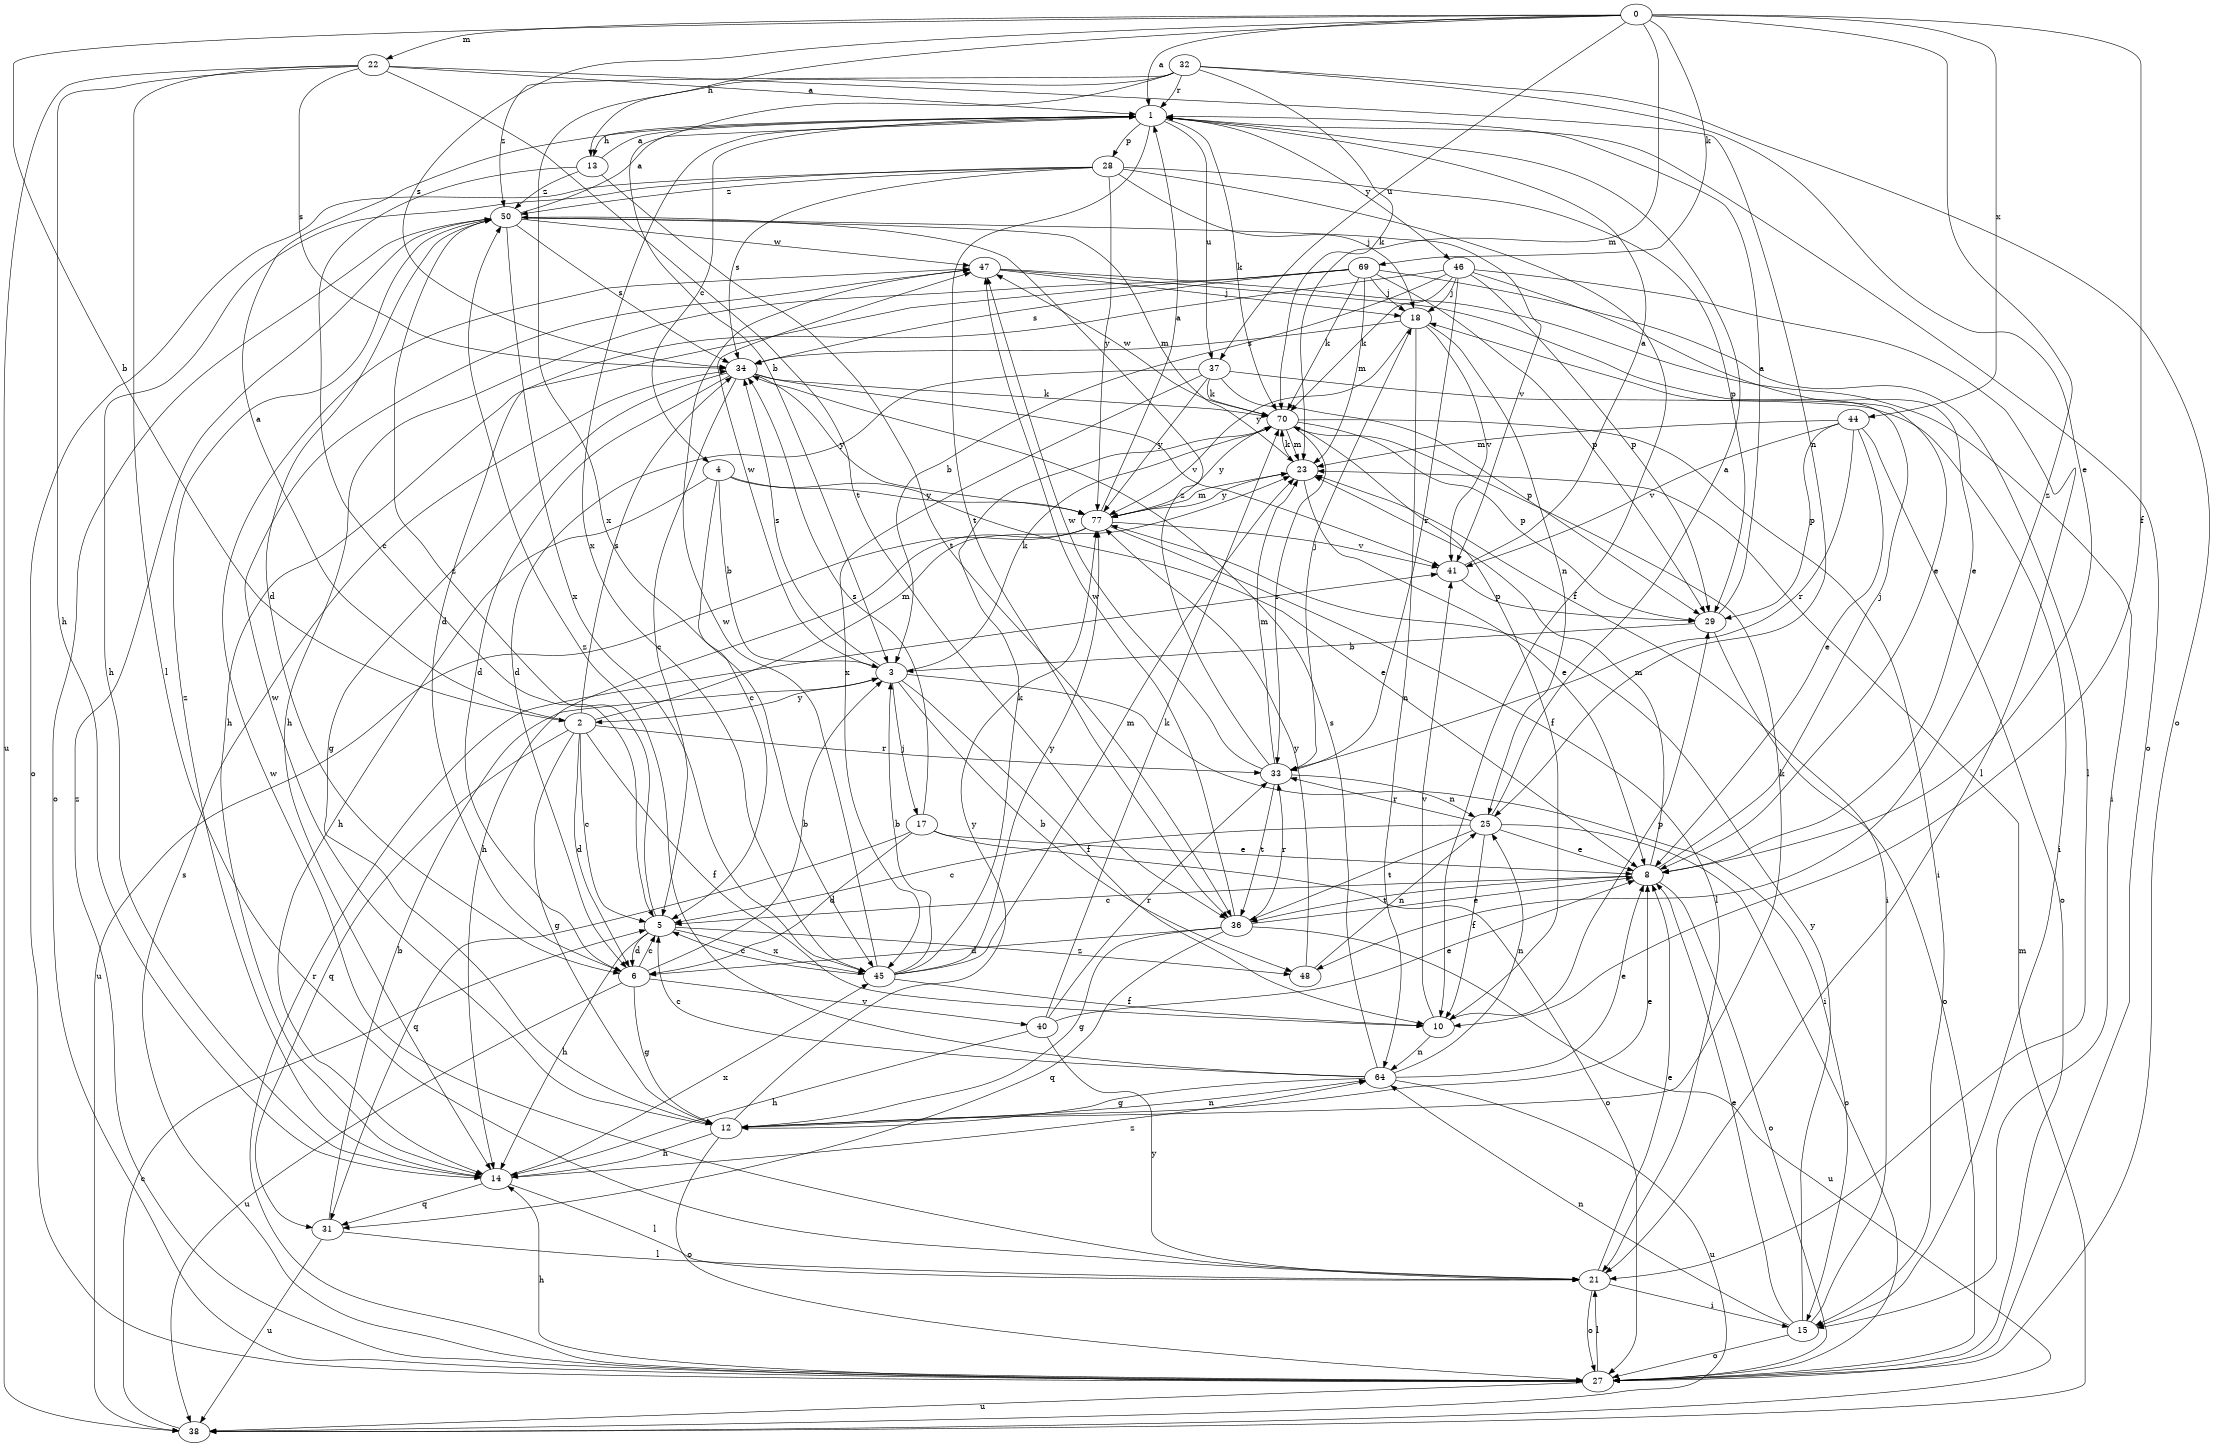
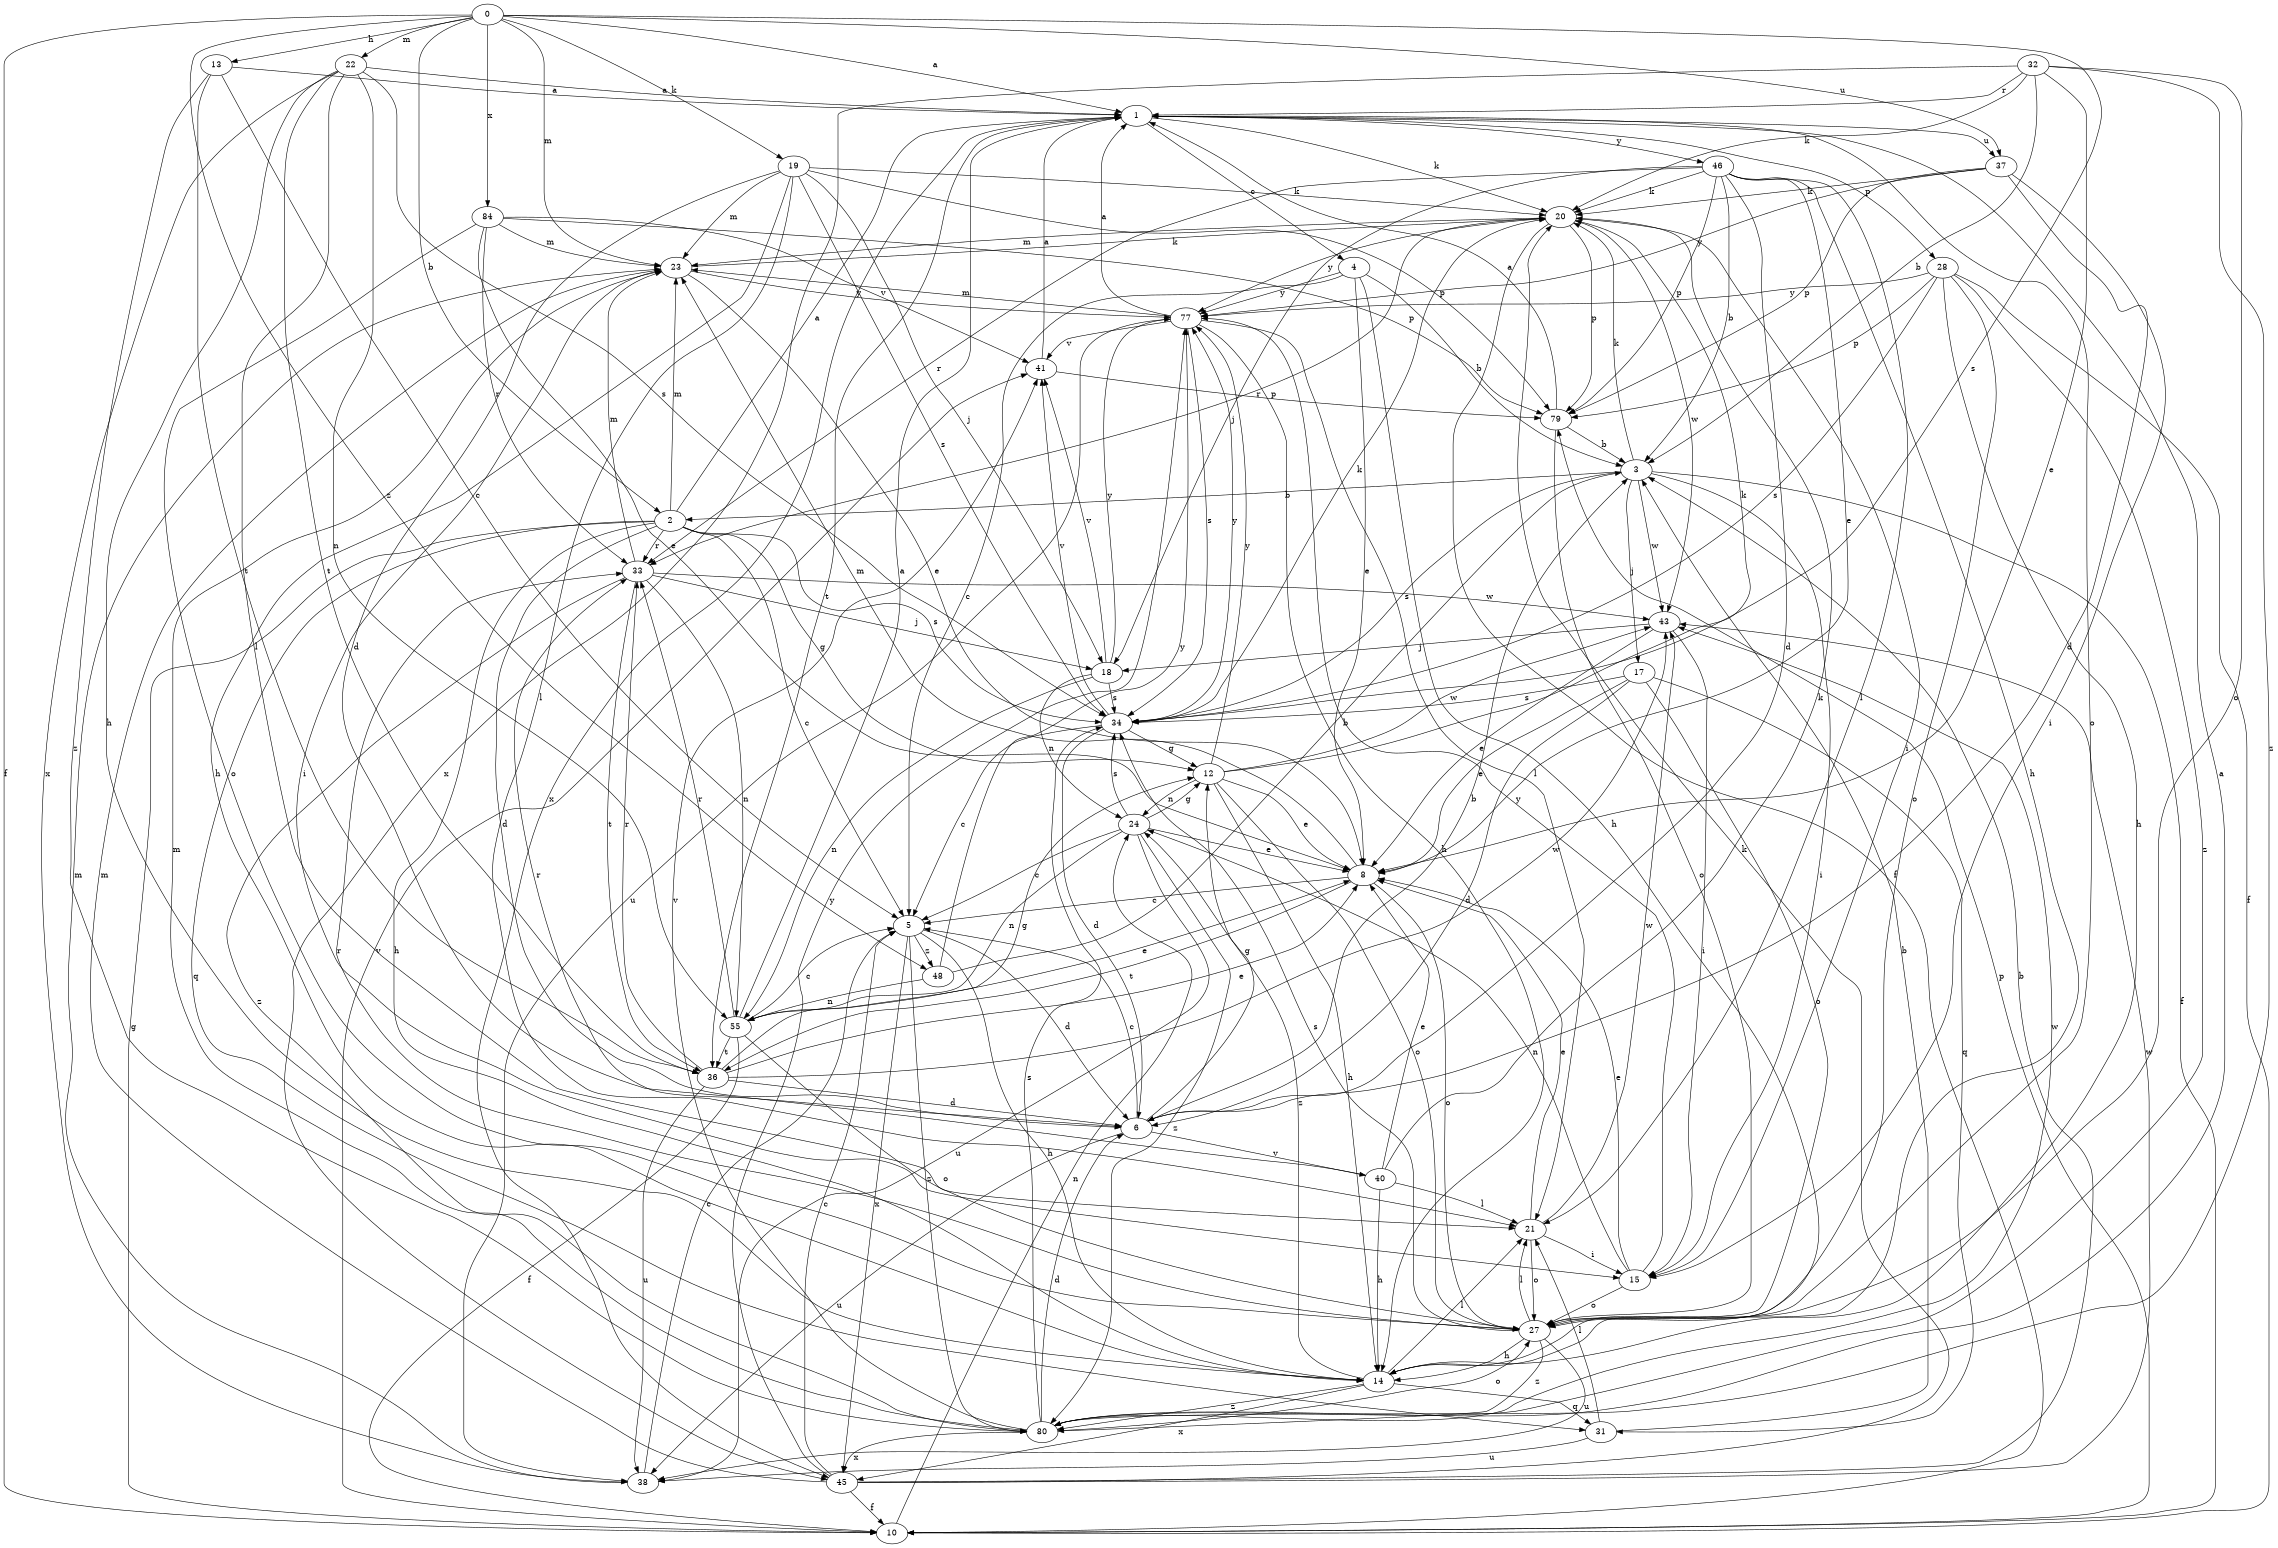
(861, 121) -> none
(506, 217) -> (1042, 1432)
(1274, 236) -> none
(985, 268) -> (1664, 622)
(1364, 268) -> (794, 166)
(1283, 420) -> (1561, 217)
(1853, 420) -> (488, 217)
(1905, 453) -> none
none -> (1207, 536)
(840, 577) -> none
(1710, 622) -> (1556, 420)
(800, 698) -> (1288, 496)
(7, 749) -> (48, 774)
none -> (1724, 774)
(1819, 778) -> (553, 1092)
(1486, 825) -> (736, 1027)
(1069, 857) -> (1289, 772)
(715, 875) -> (134, 1027)
(1380, 1078) -> (1134, 825)
none -> (581, 1114)
(251, 1140) -> (629, 1145)
(839, 1144) -> none
(1154, 1154) -> (1483, 1204)
